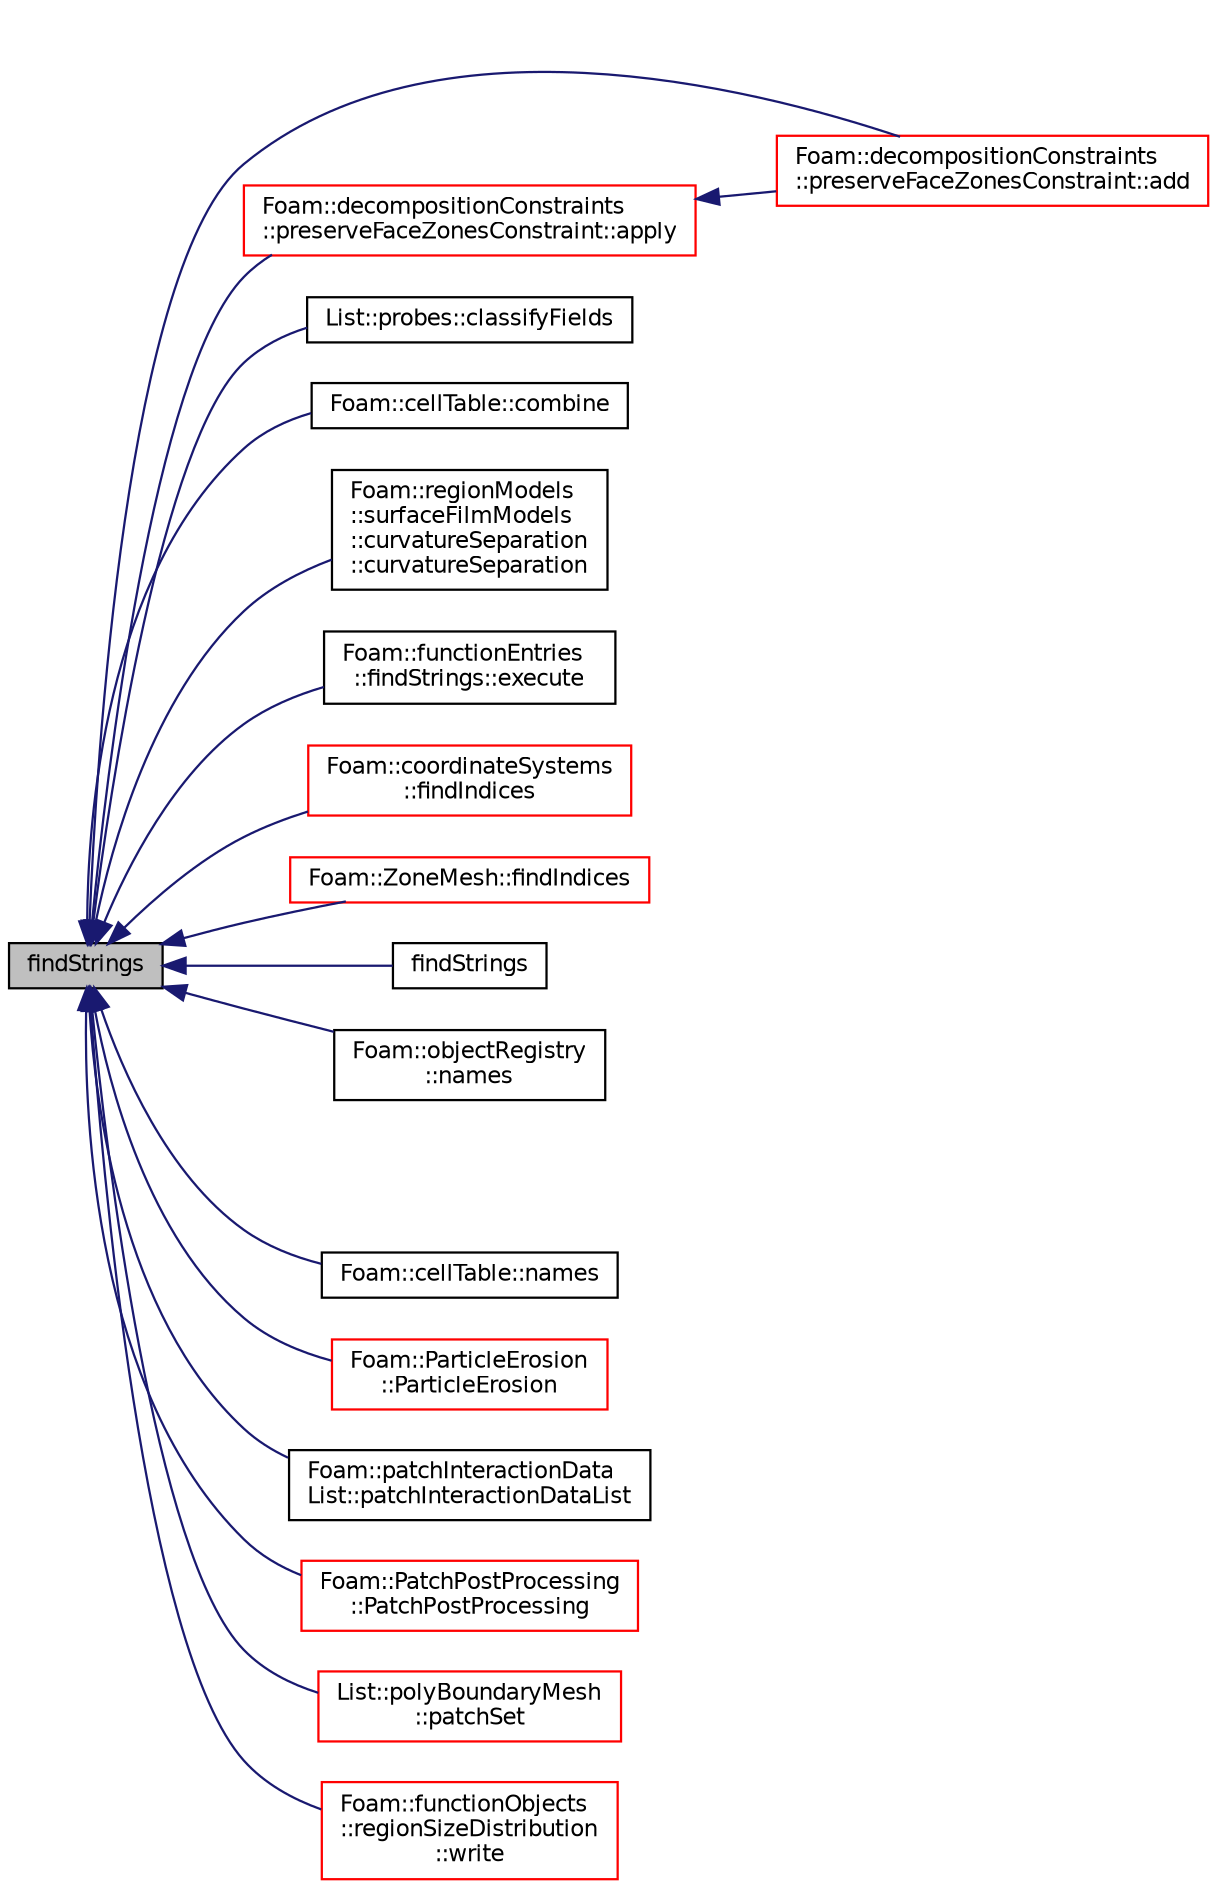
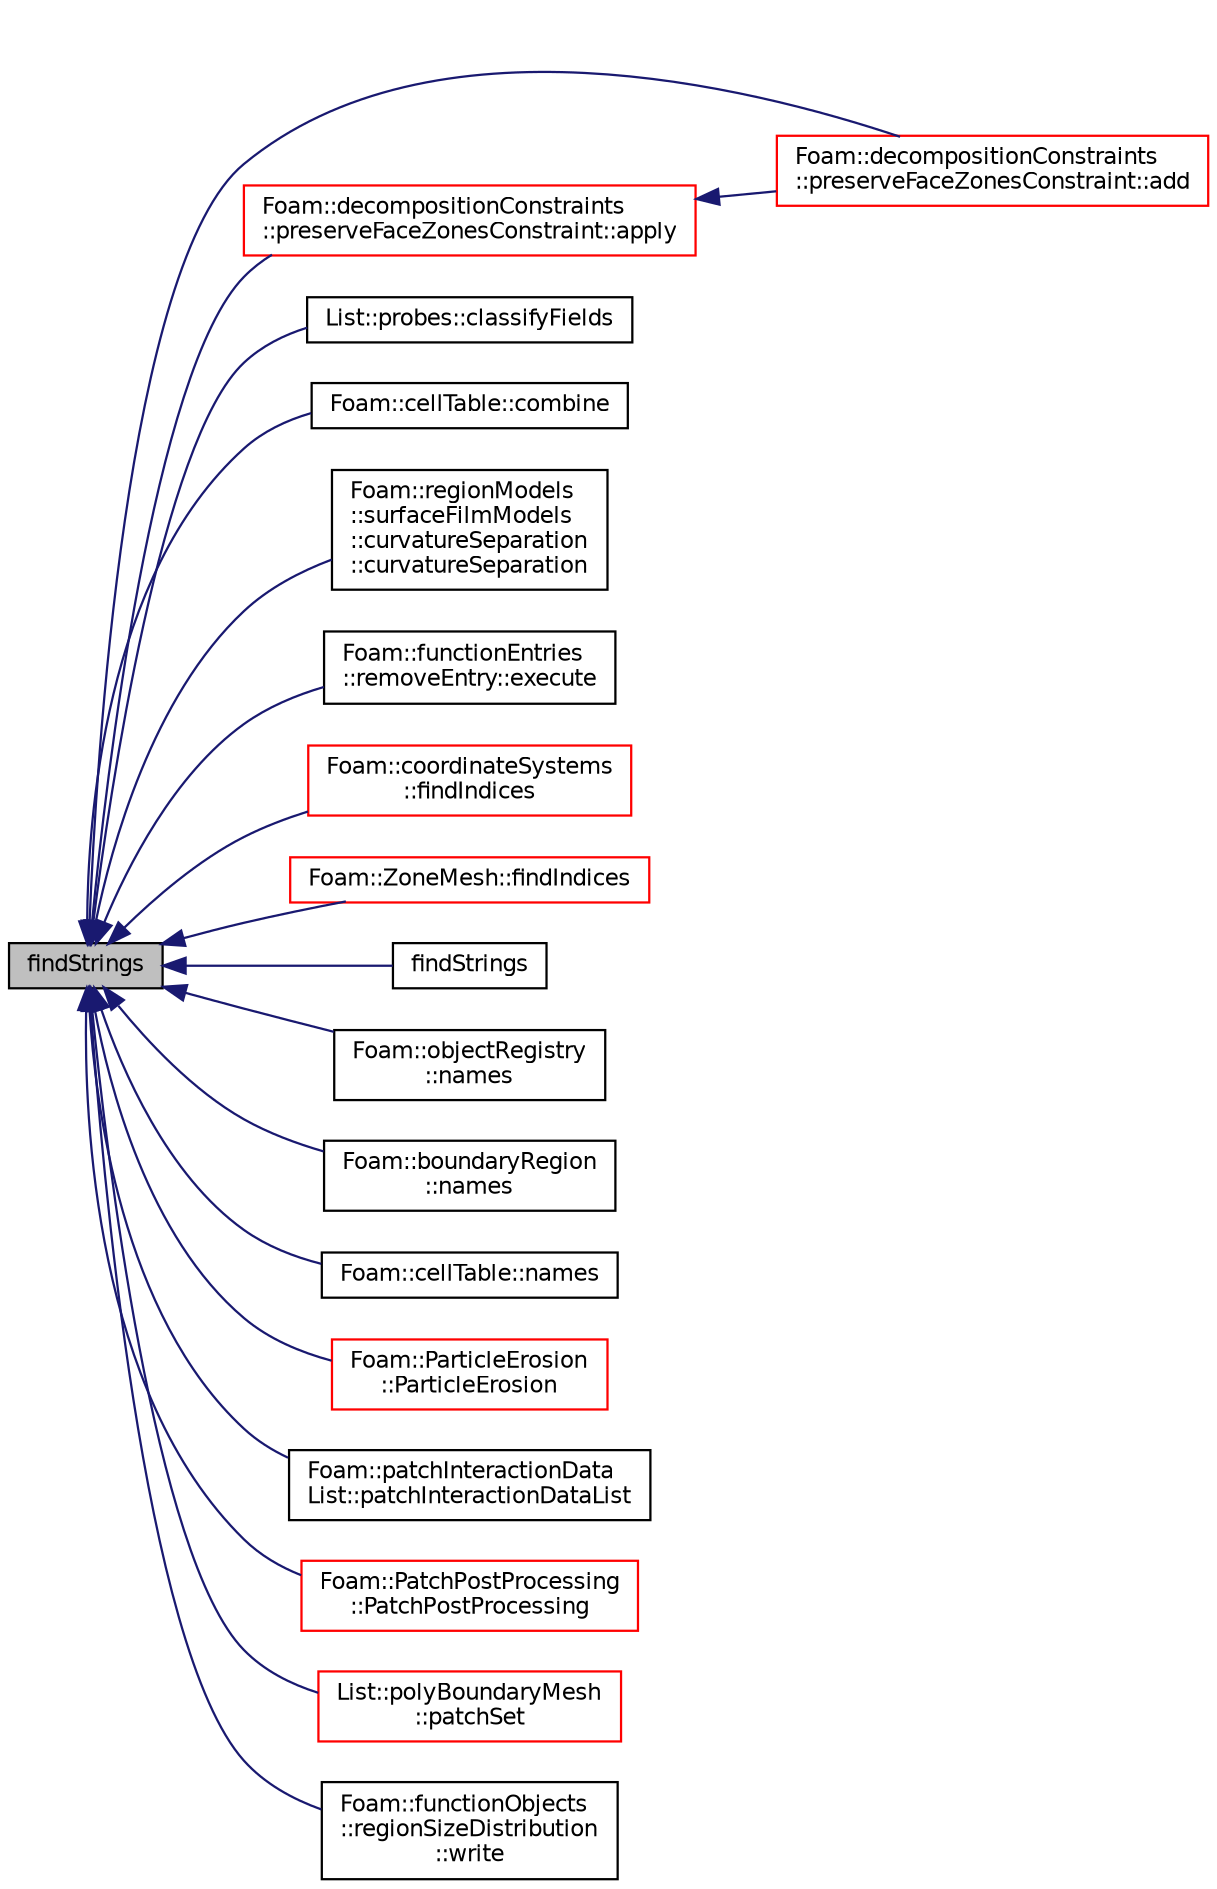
(470, 668) -> (470, 668)
none -> (470, 1176)
(470, 1831) -> (470, 1831)
